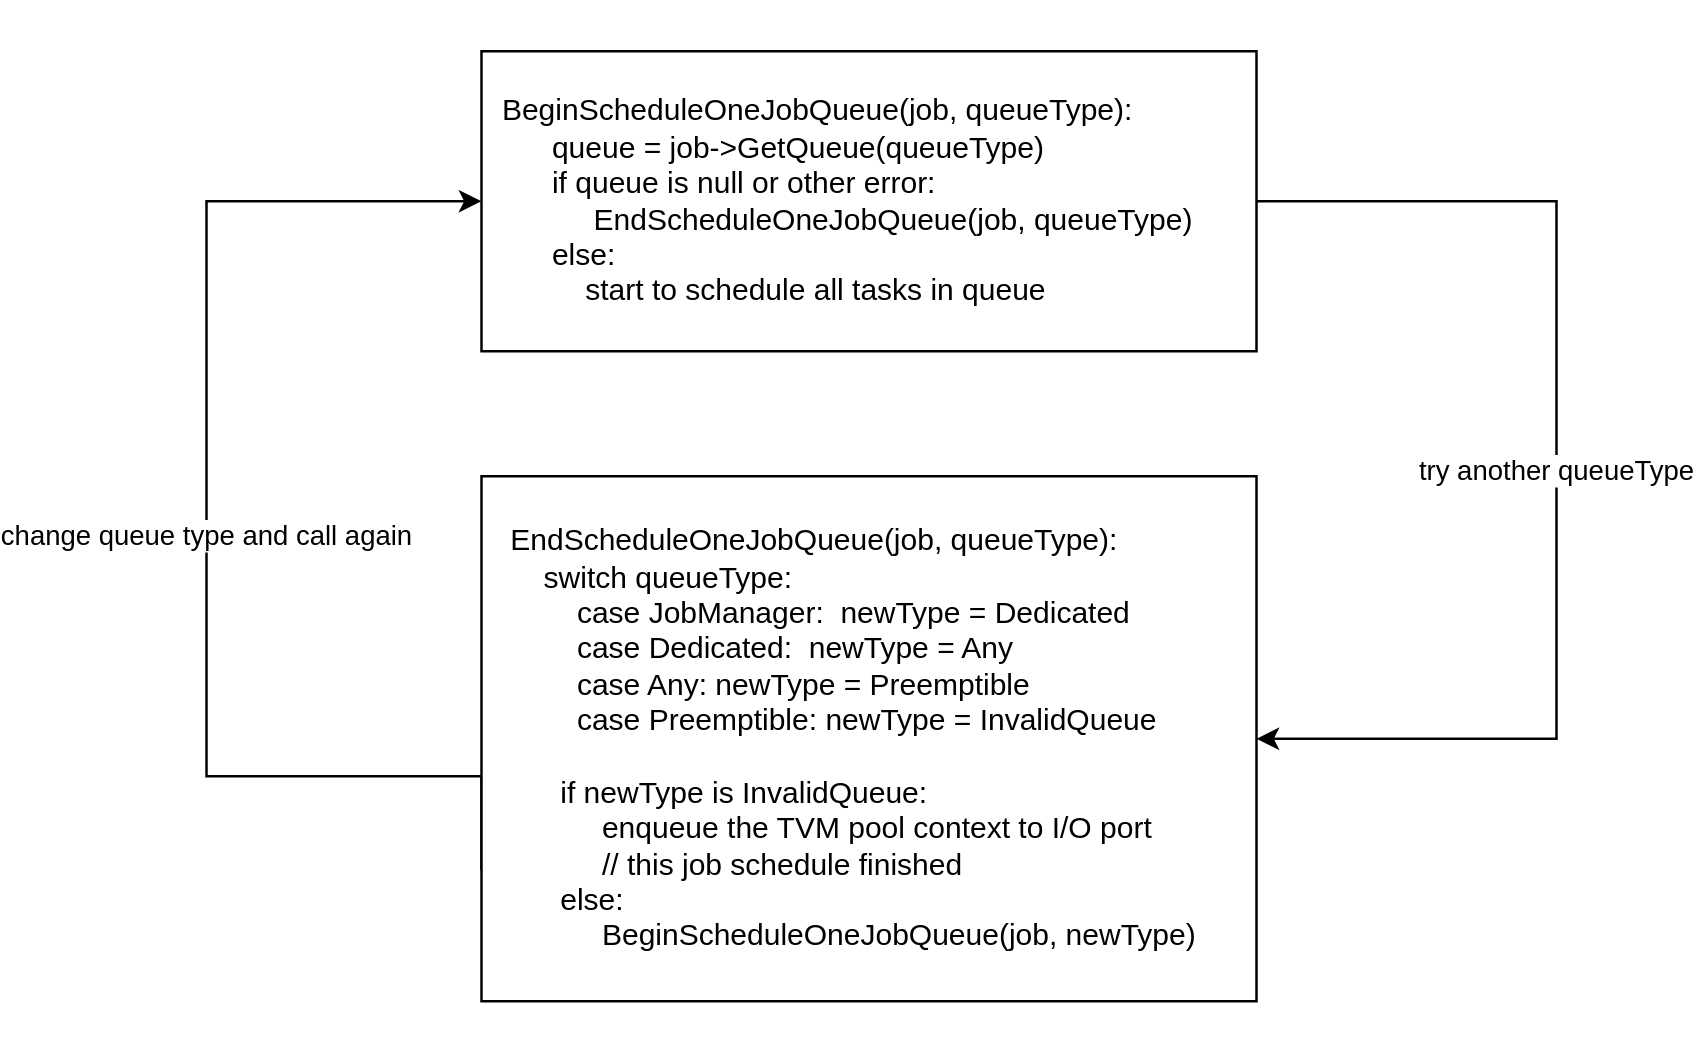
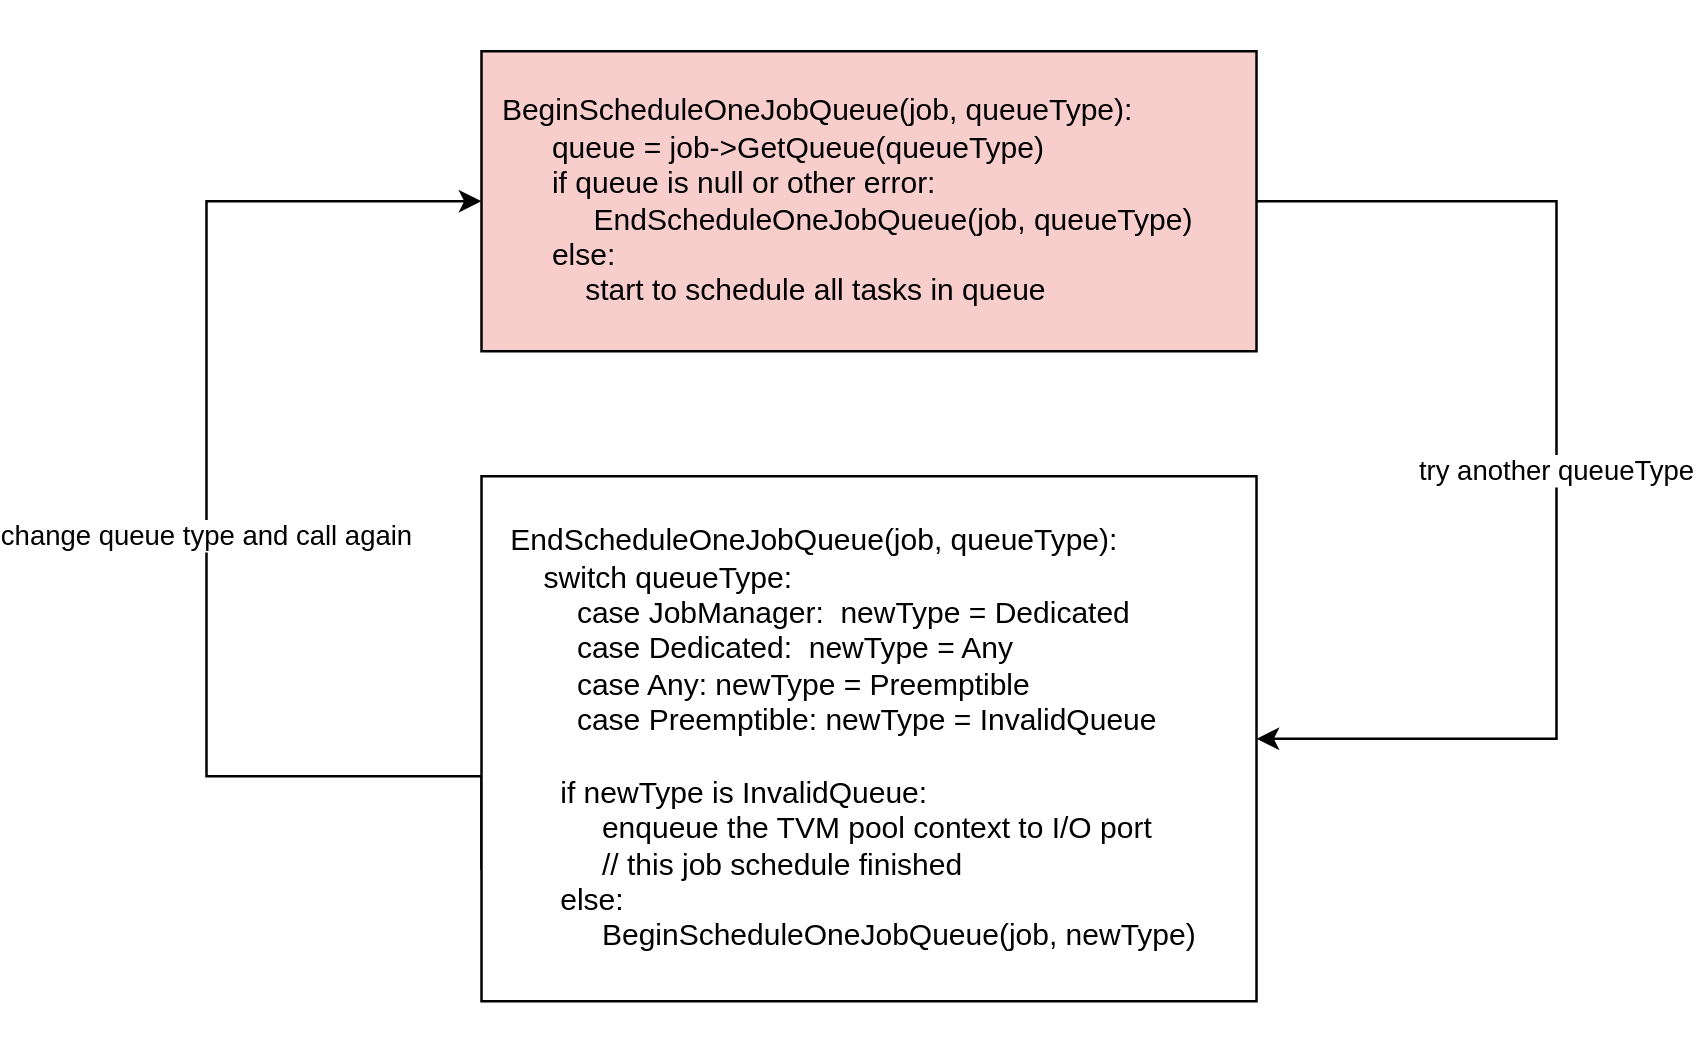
(869, 201) -> (869, 201)
